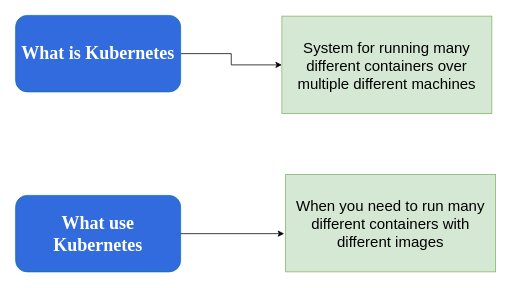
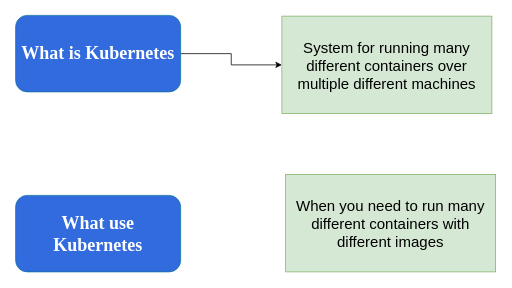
(230, 234) -> none
